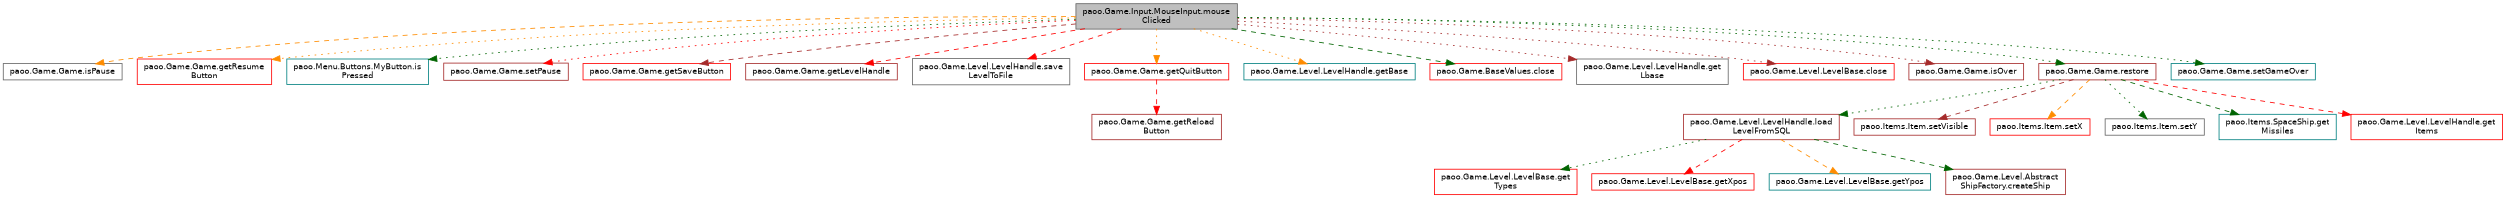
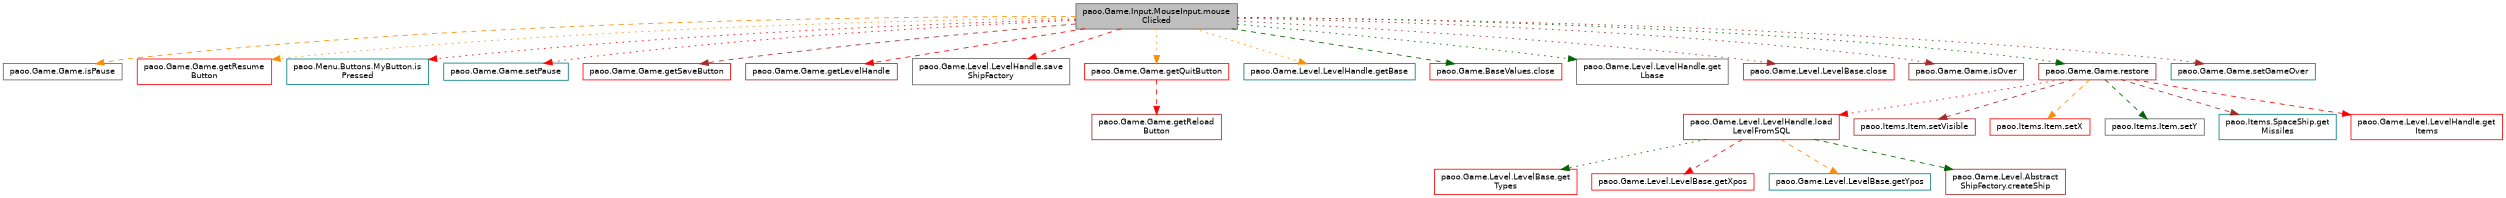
(756, 33) -> (756, 33)
(1813, 34) -> (1813, 34)
(1403, 40) -> (1403, 40)
(506, 72) -> (506, 72)
(991, 72) -> (991, 72)
(2123, 96) -> (2123, 96)
(2176, 96) -> (2176, 96)
(1954, 97) -> (1954, 97)
